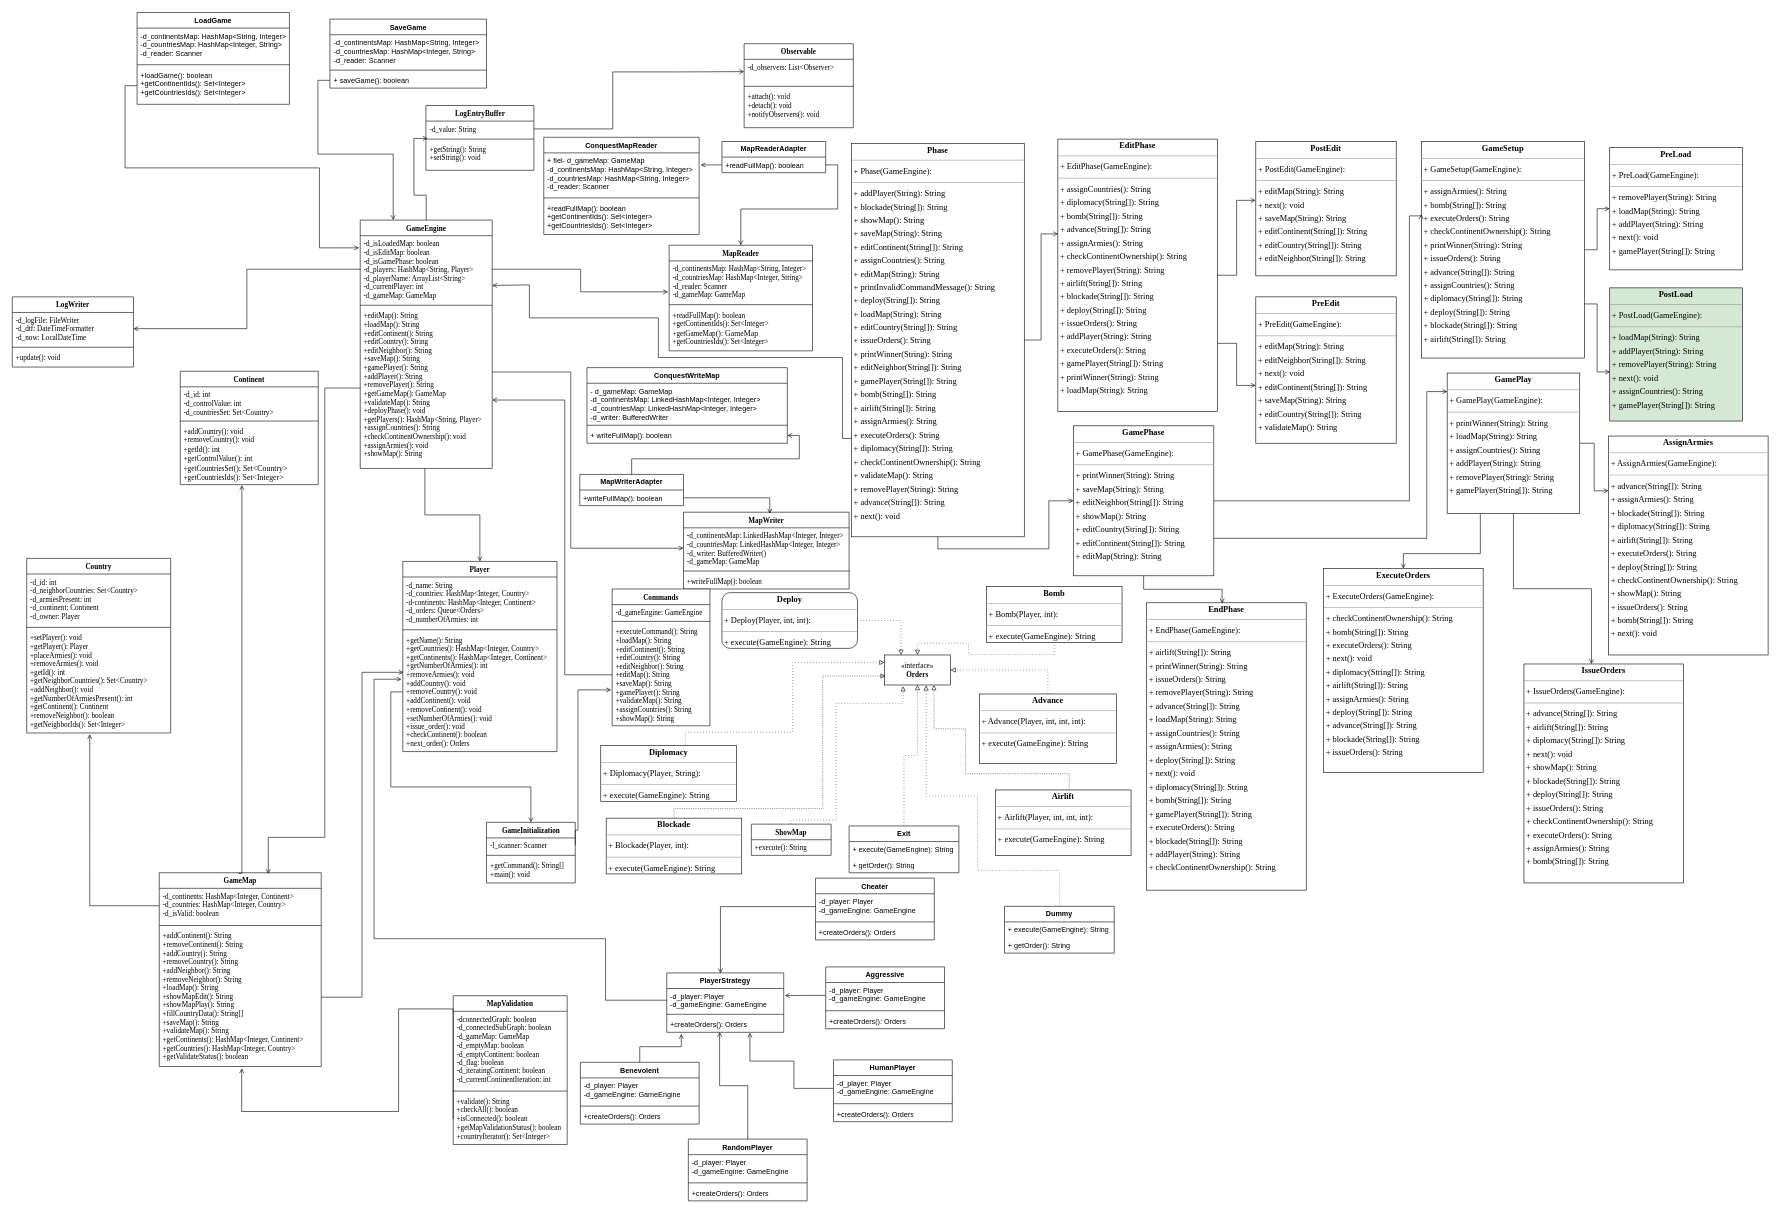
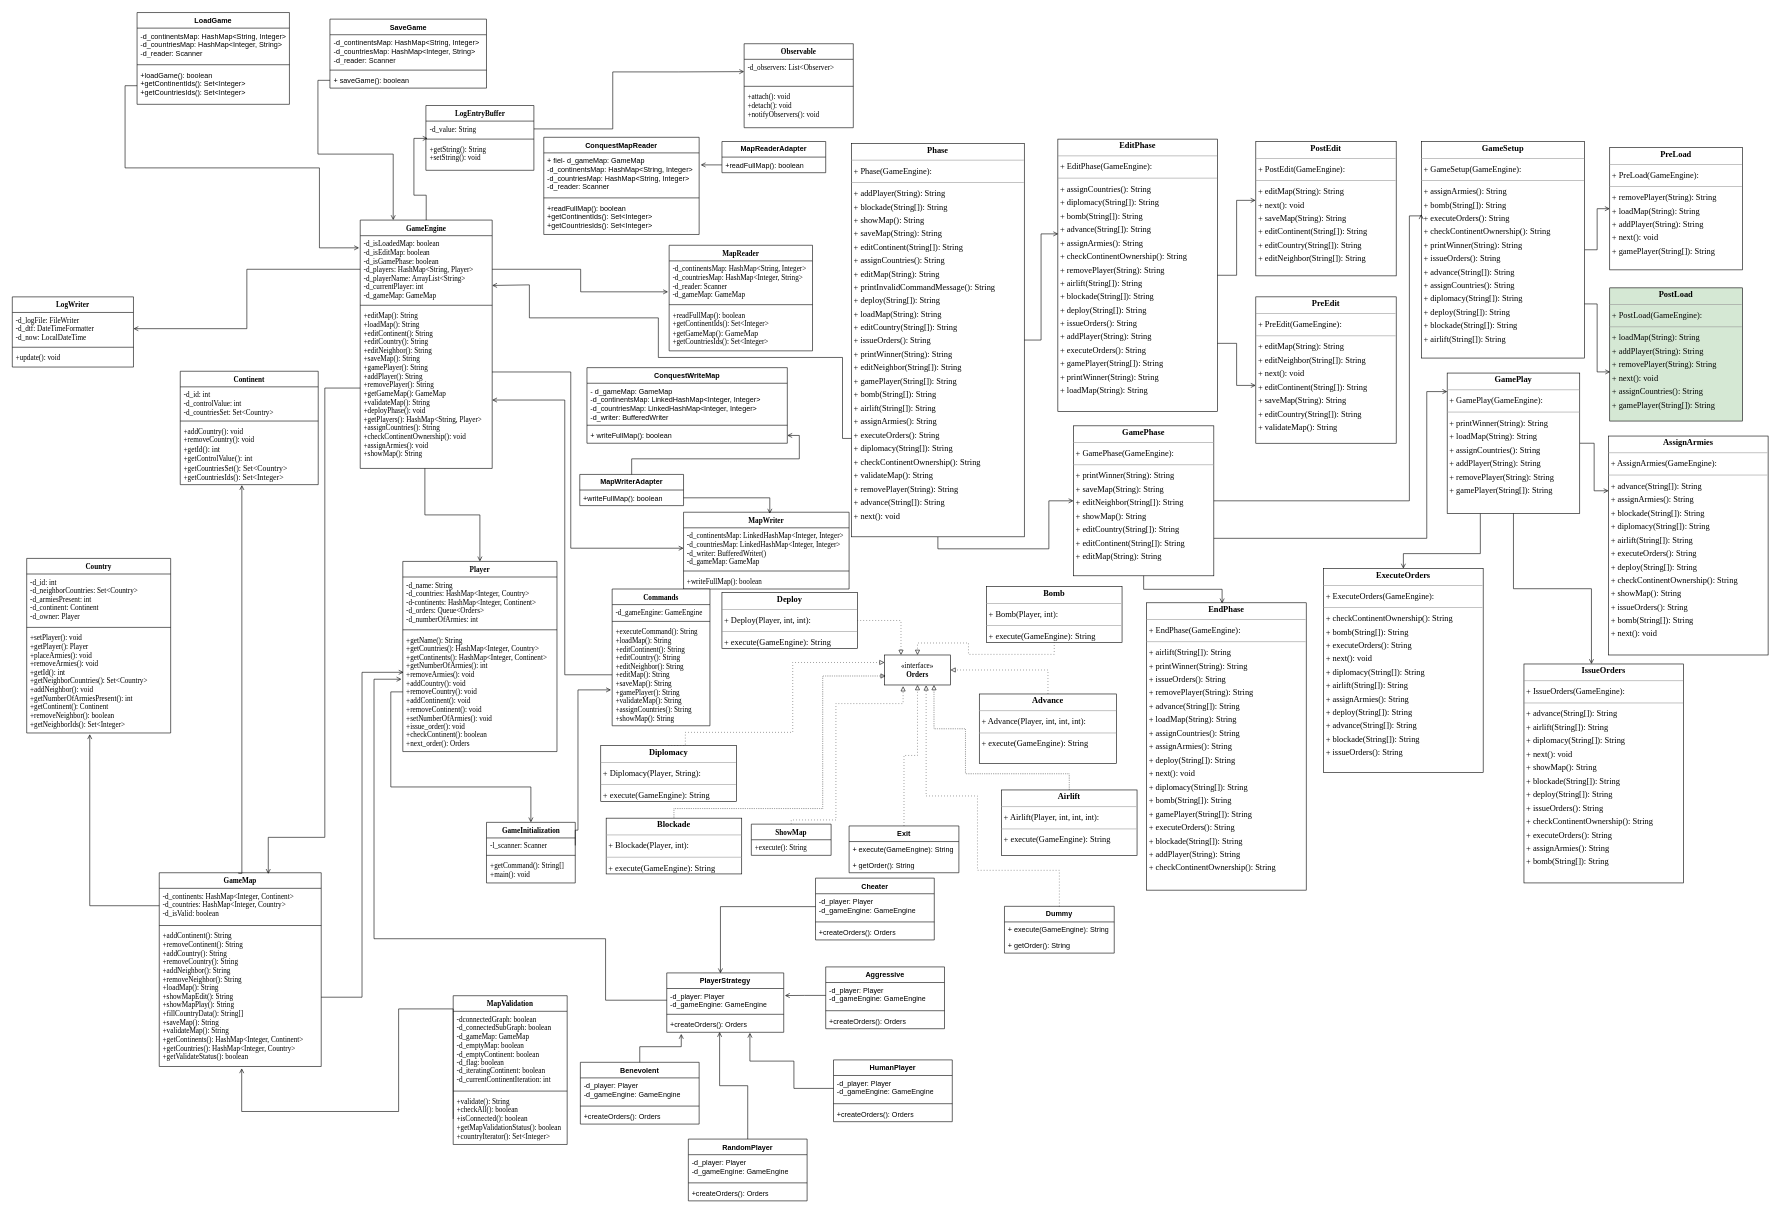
(838, 182) -> none
(790, 620) -> (790, 620)
(1064, 823) -> (1070, 823)
